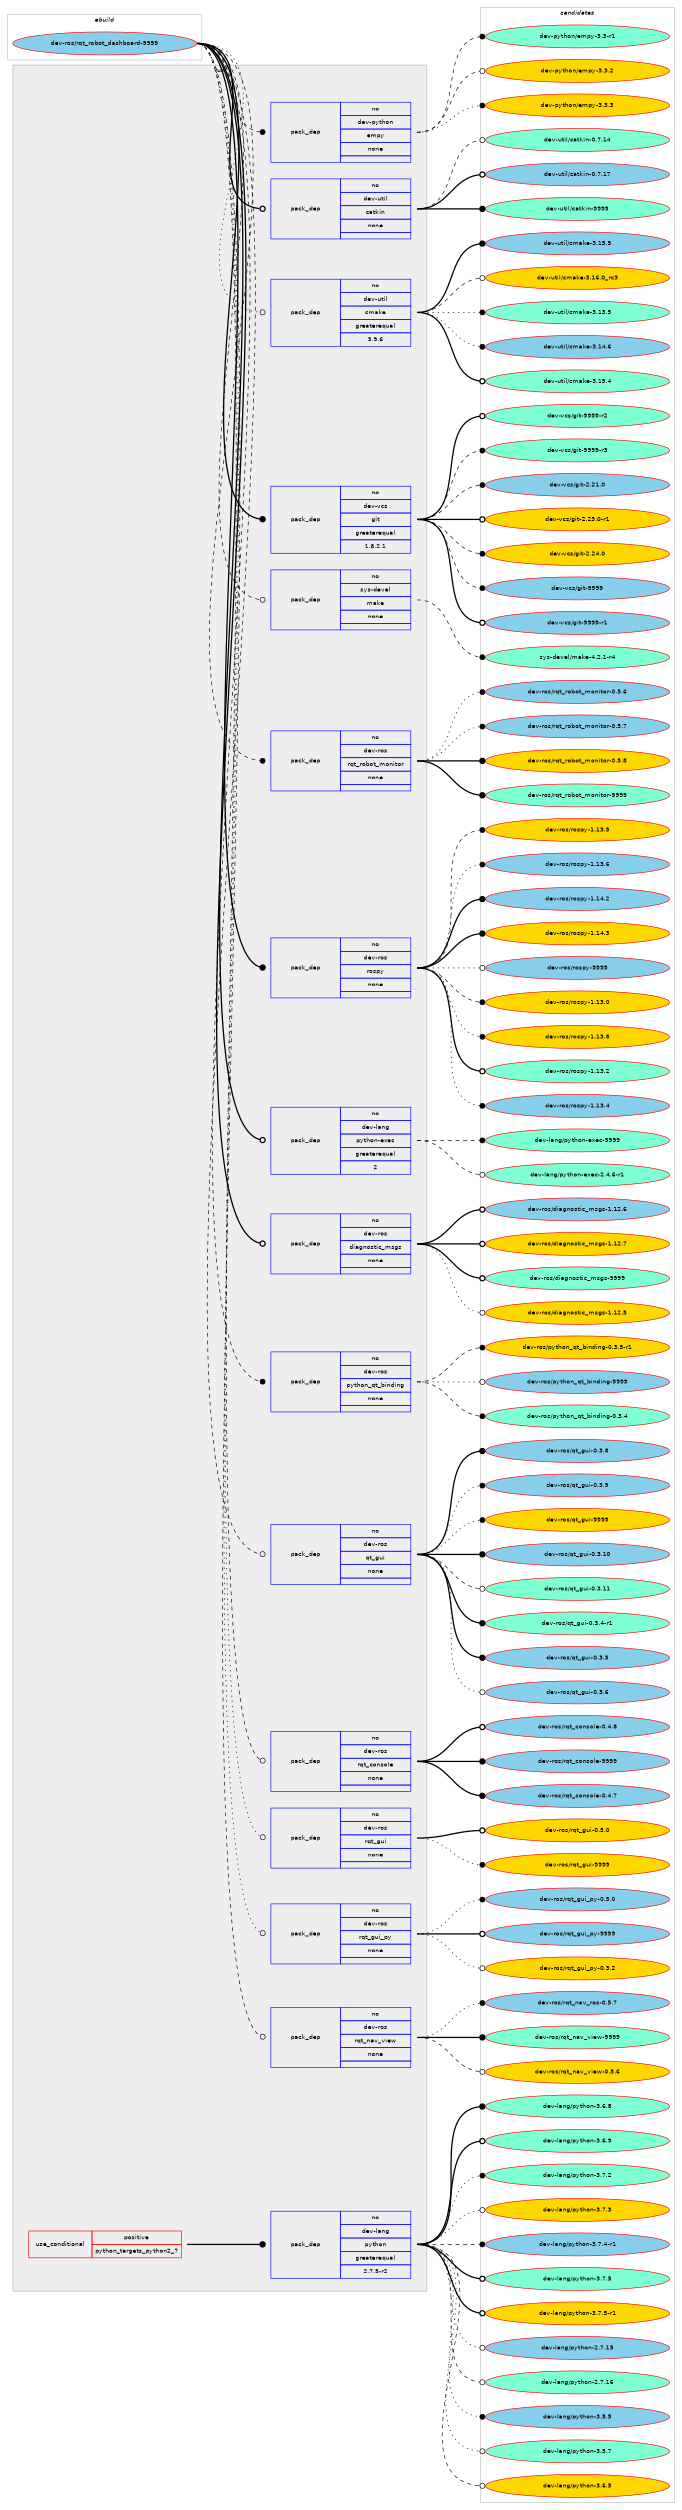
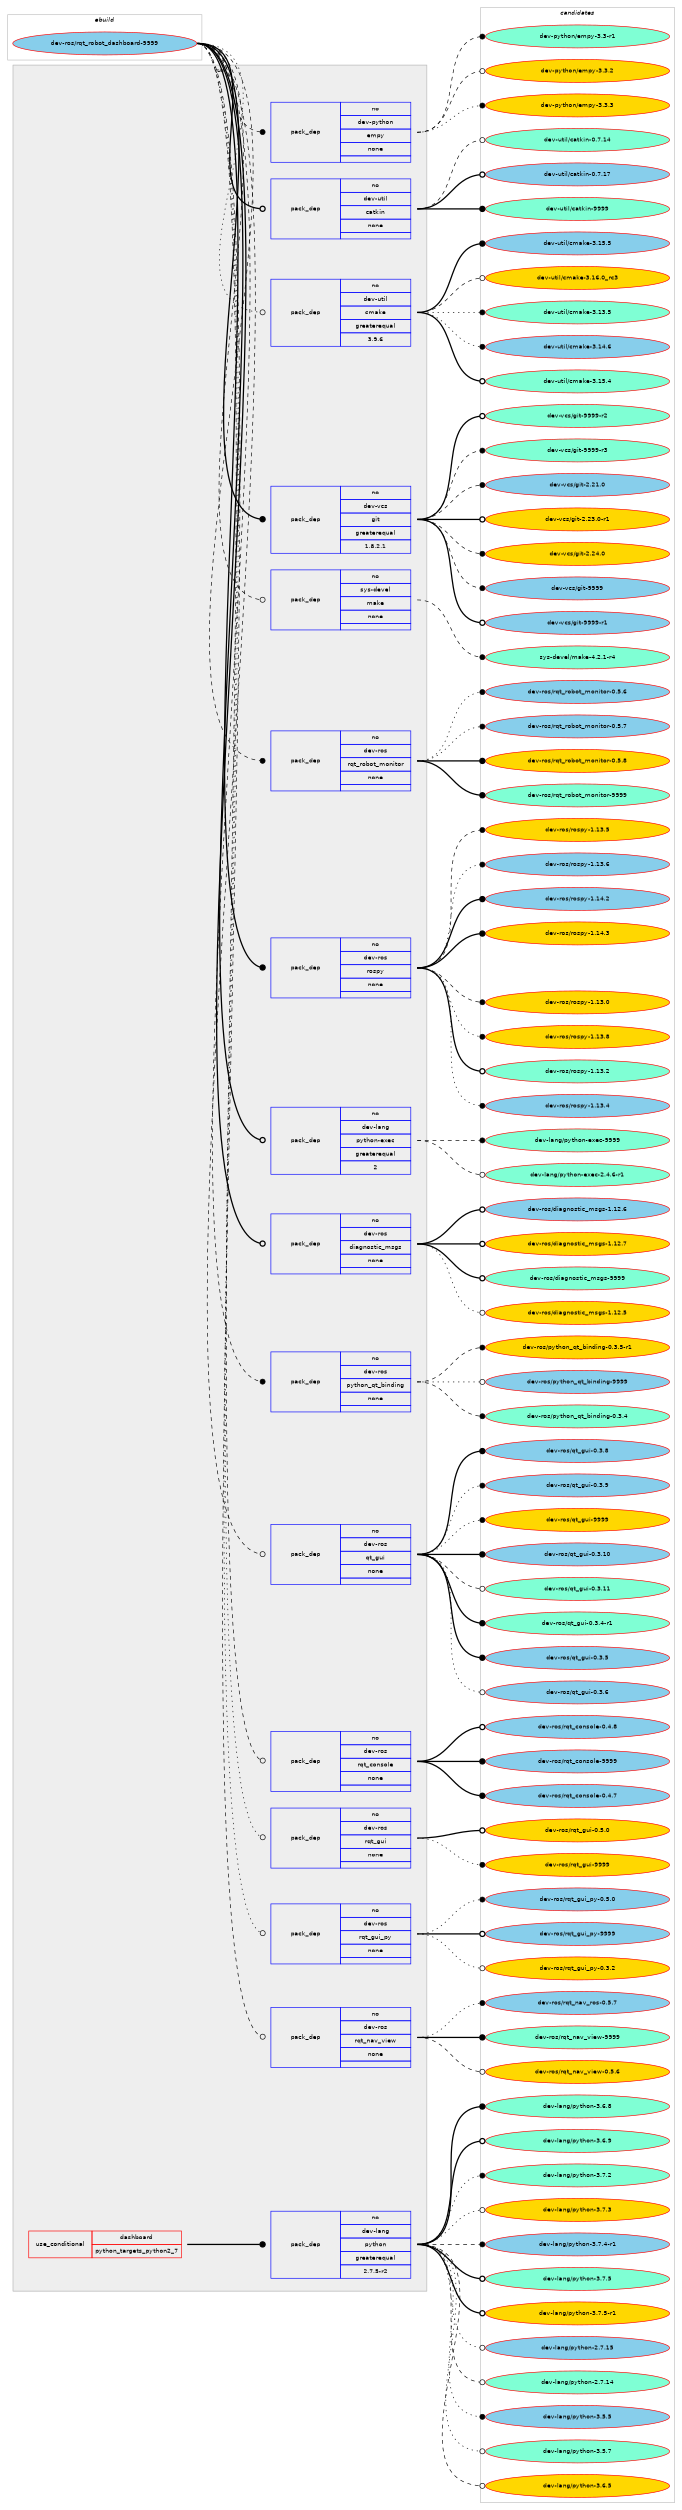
(578, 968) -> none
(137, 2237) -> (137, 2237)
(578, 2382) -> (578, 2382)
